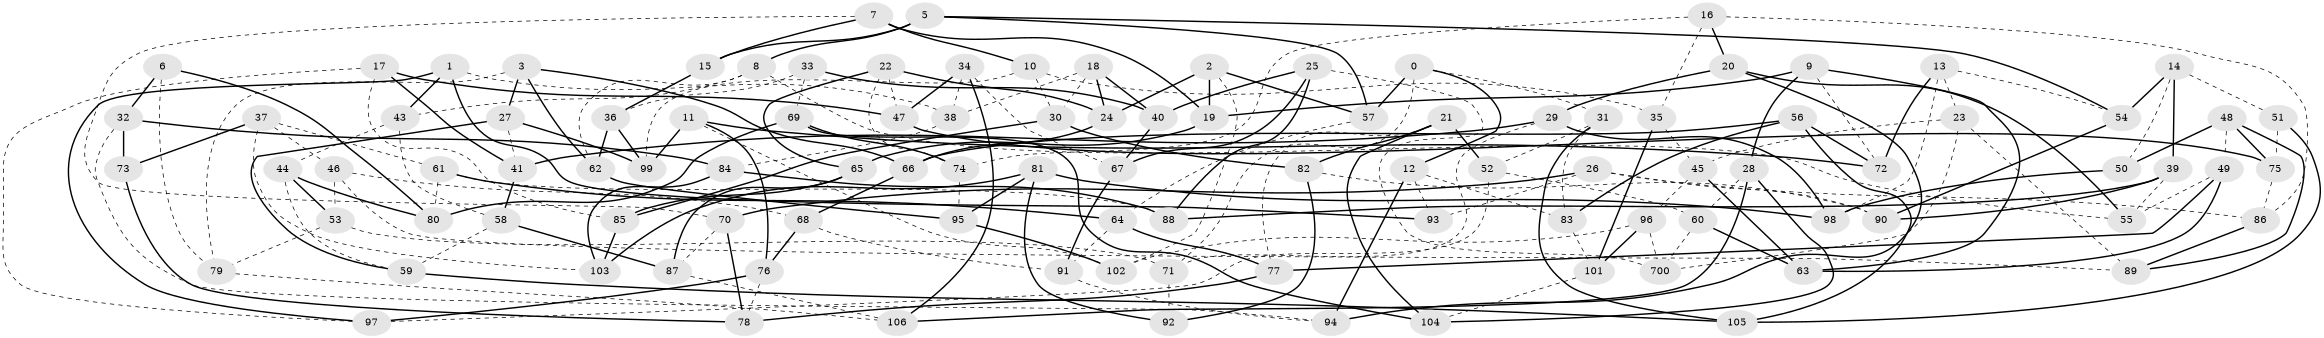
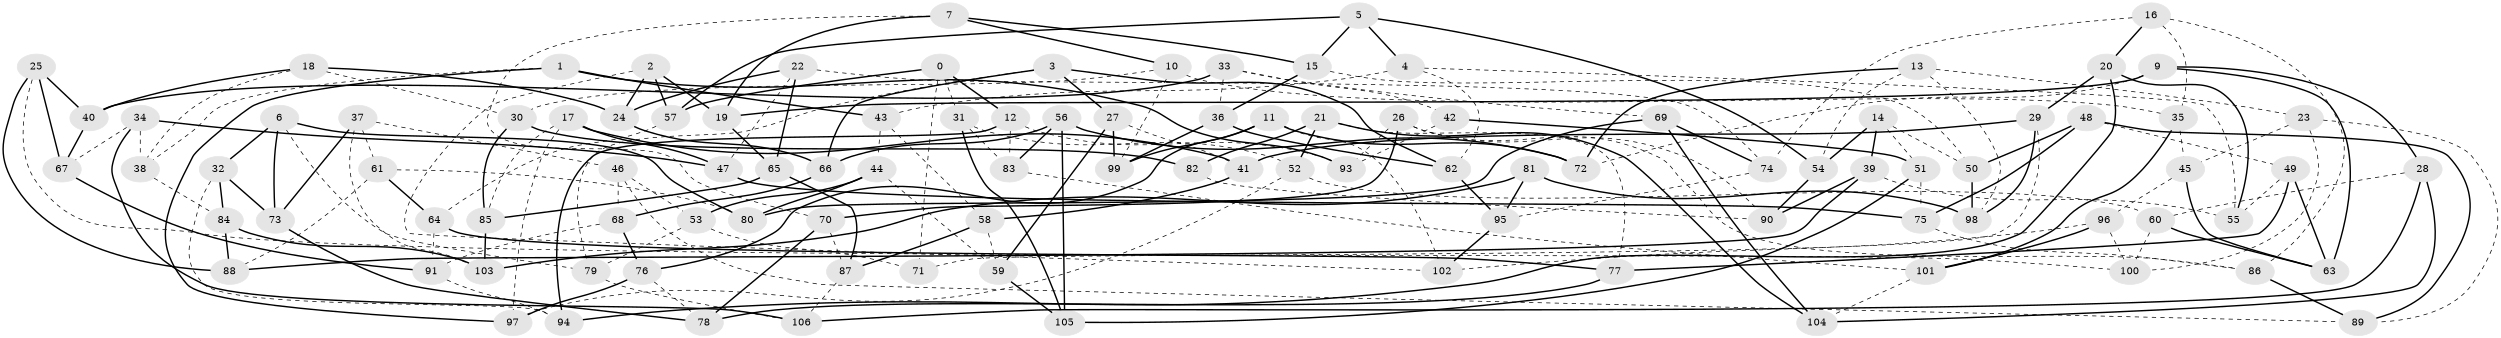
(756, 67) -> (1405, 67)
none -> (1625, 81)
none -> (1450, 118)
none -> (274, 169)
(1660, 272) -> (2130, 272)
(1169, 323) -> none
